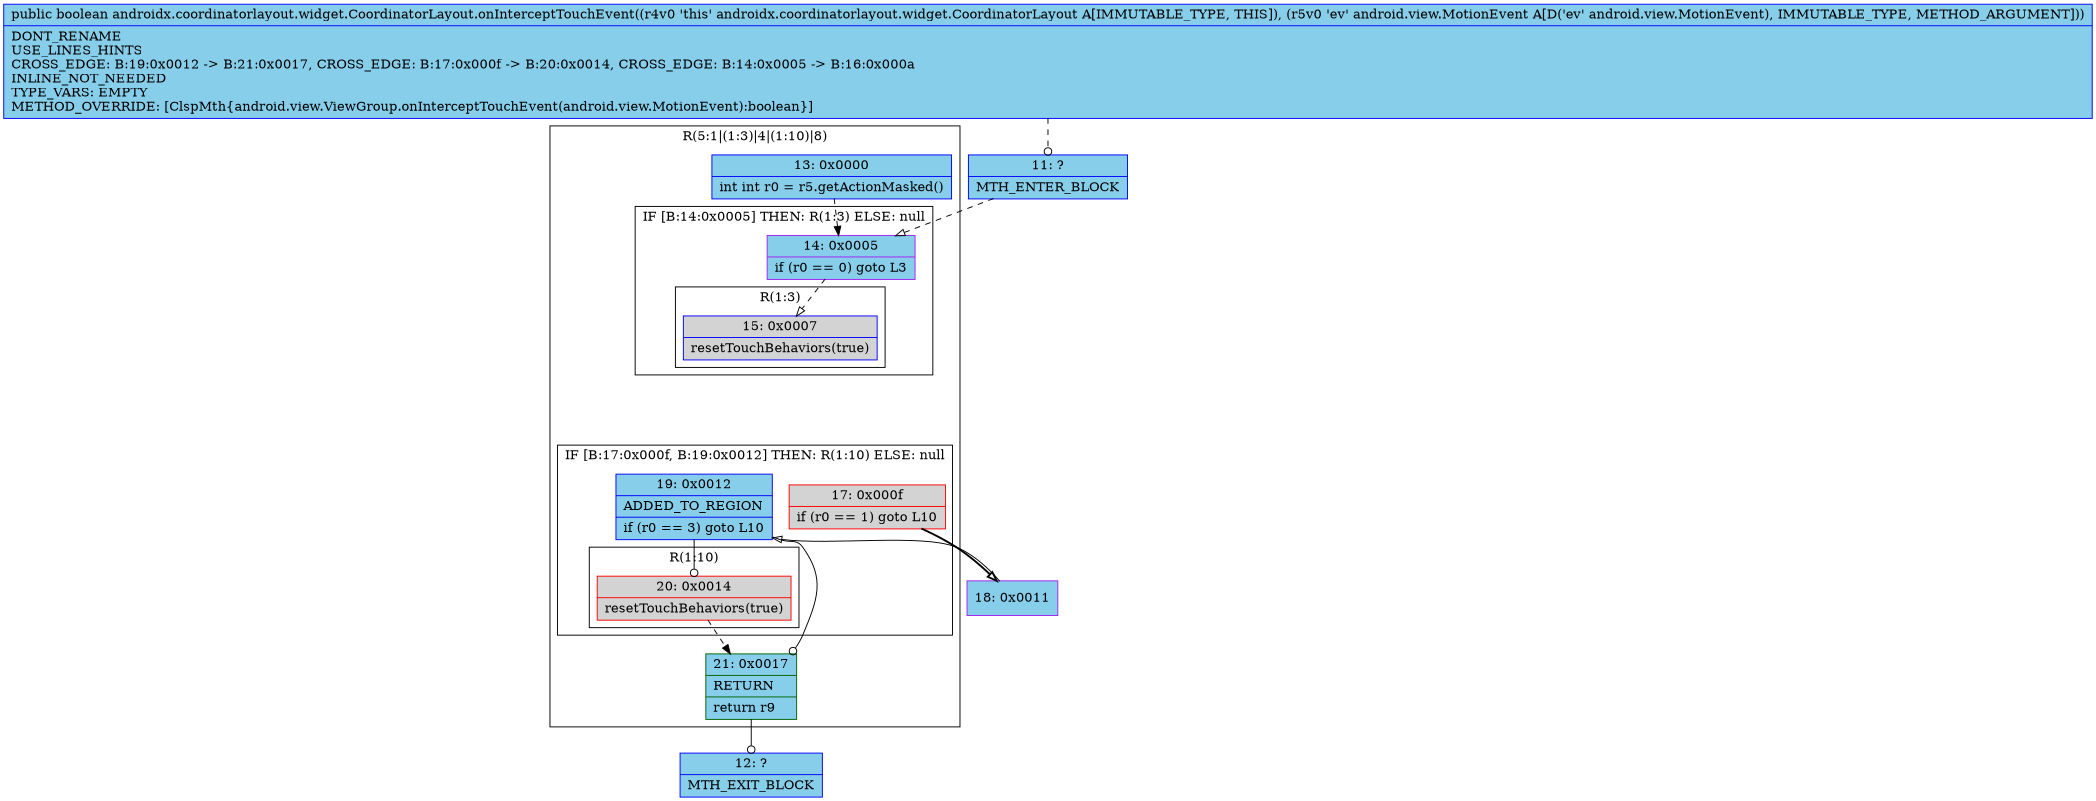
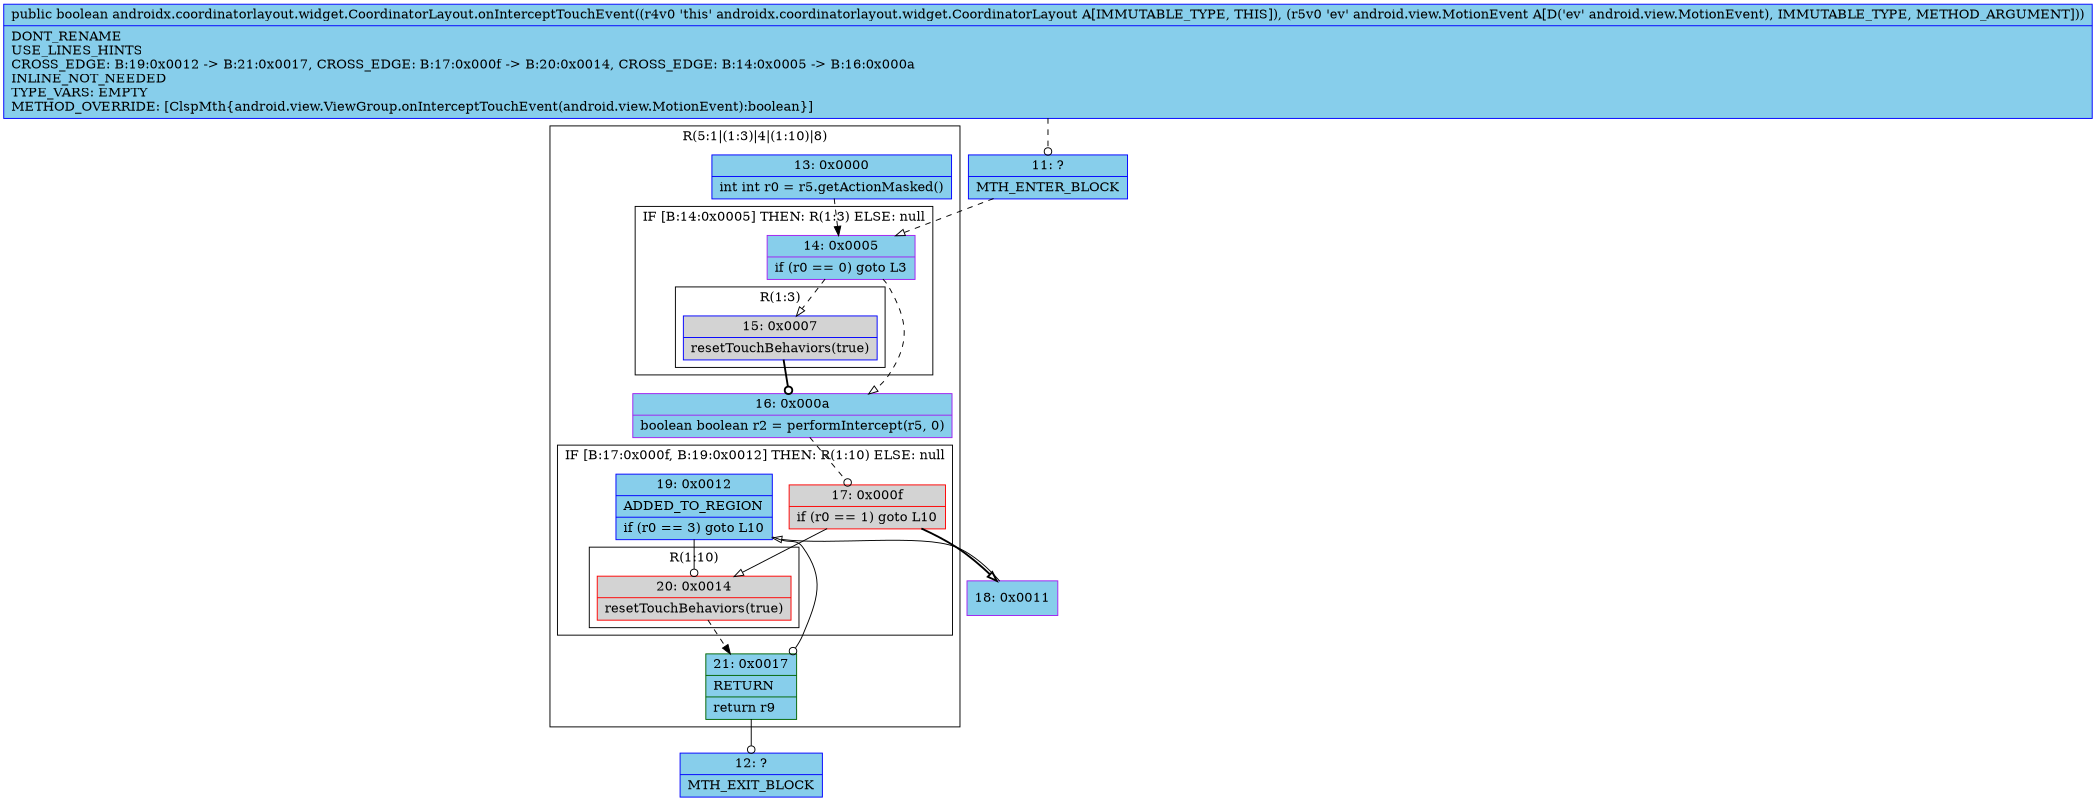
none -> (792, 416)
none -> (778, 554)
